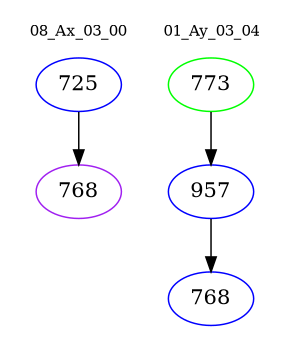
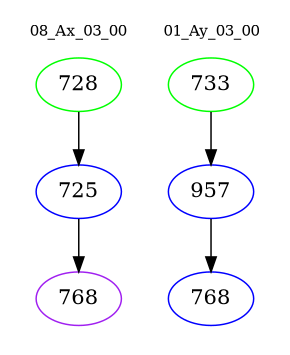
(212, 32) -> (212, 32)
none -> (79, 85)
(211, 85) -> (211, 85)
